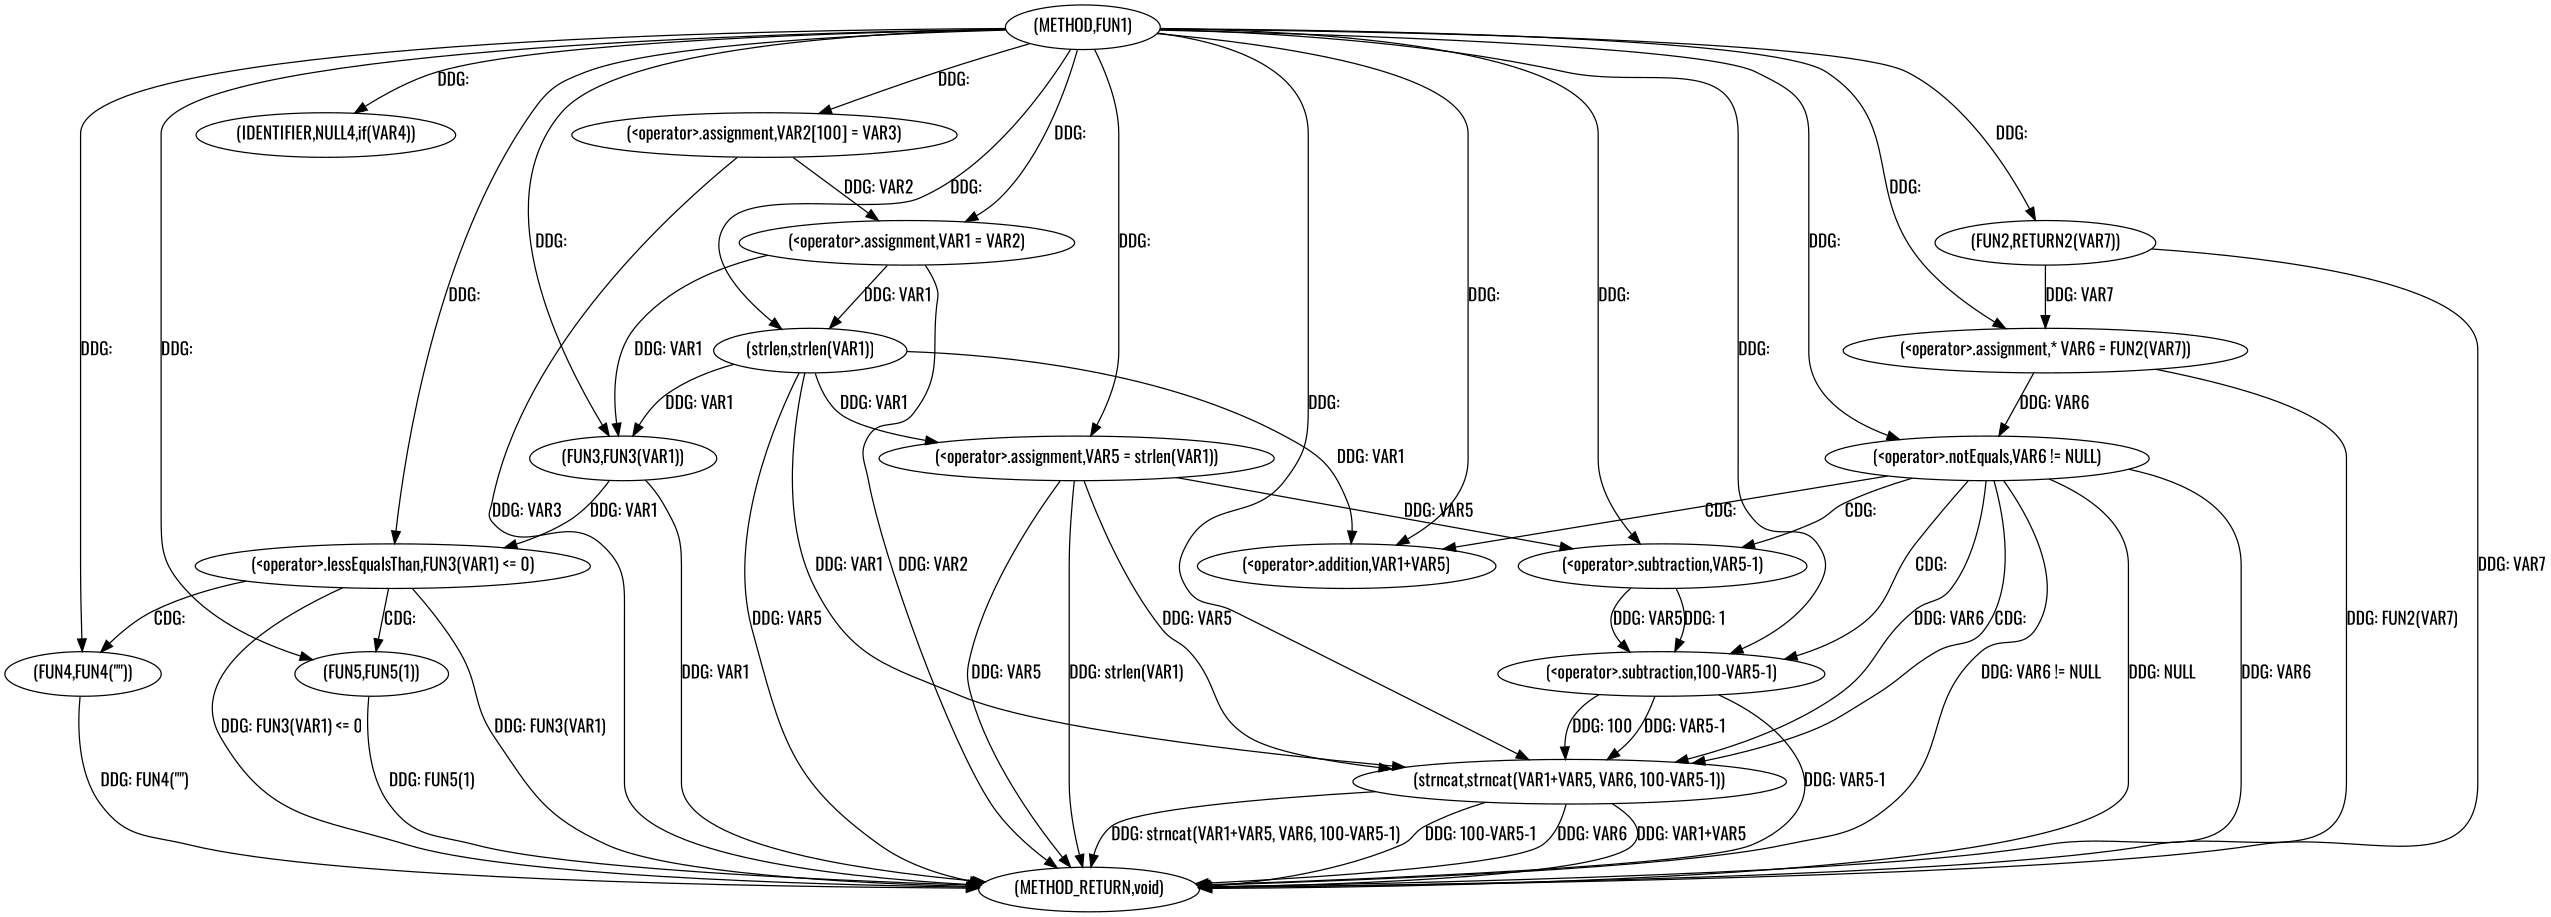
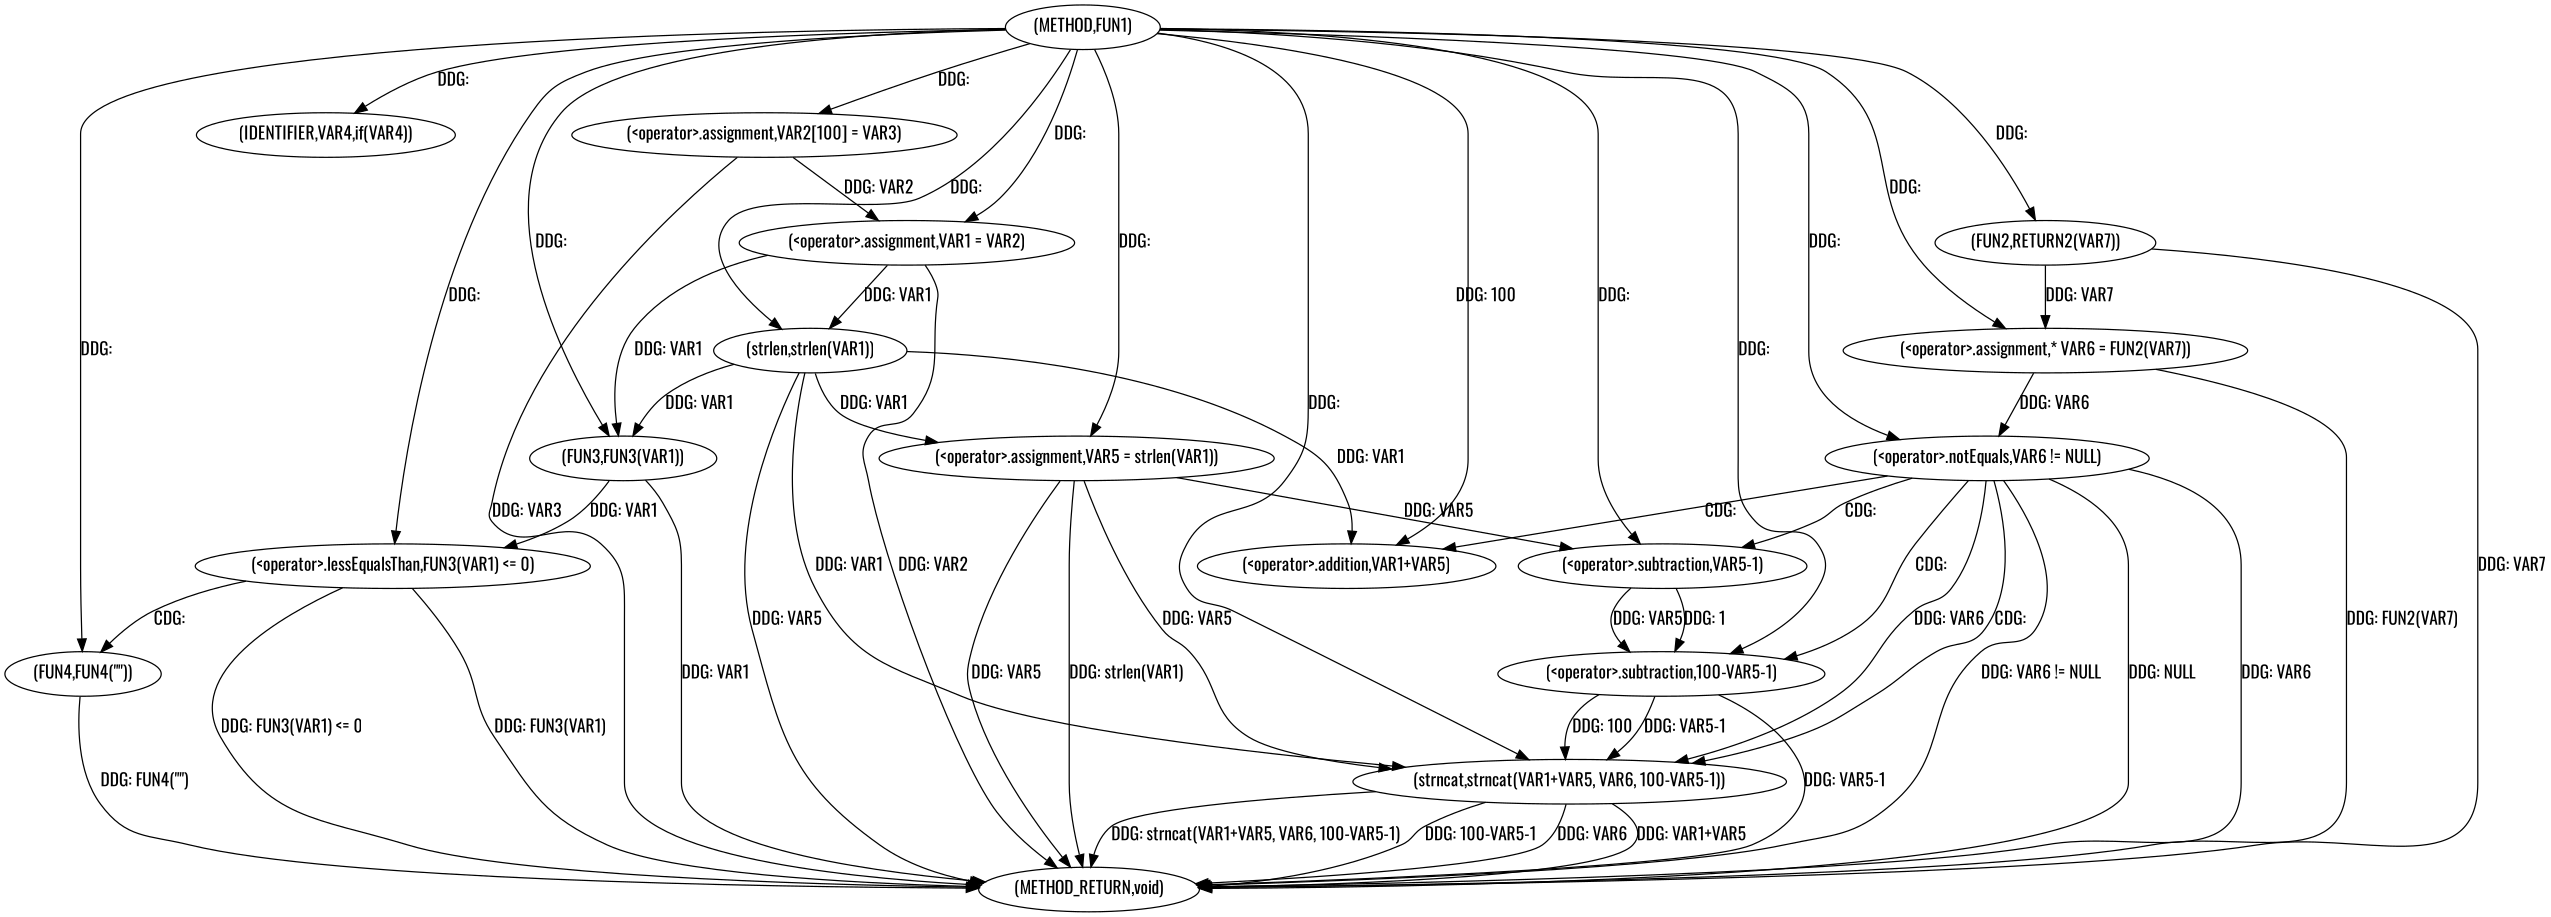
(326, 135) -> (326, 135)
(1486, 297) -> (1486, 297)
(372, 674) -> none
